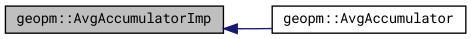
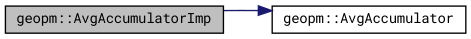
(255, 29) -> (241, 10)
